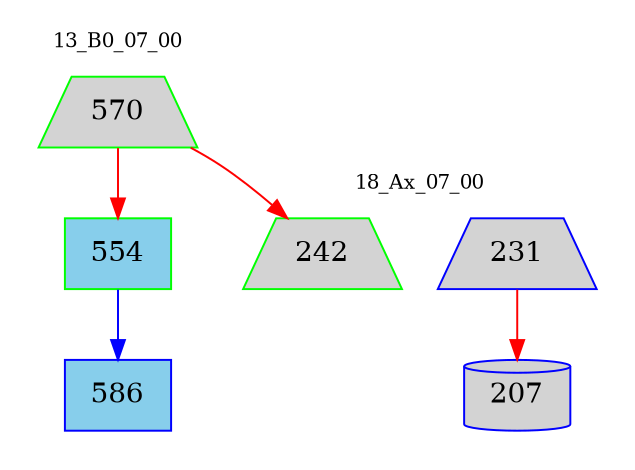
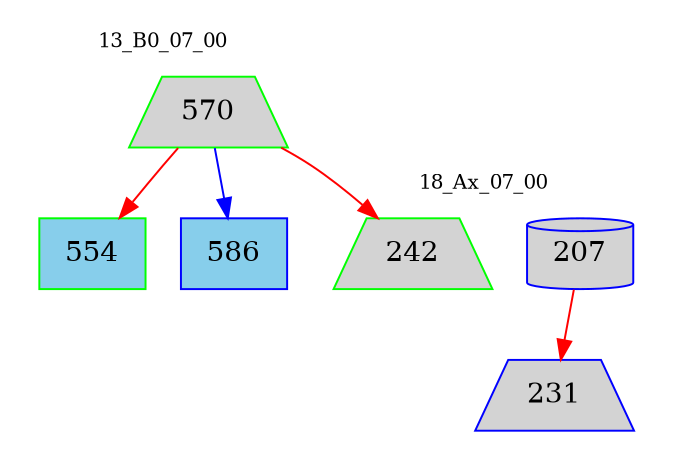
(118, 315) -> (219, 173)
(517, 315) -> (569, 315)
